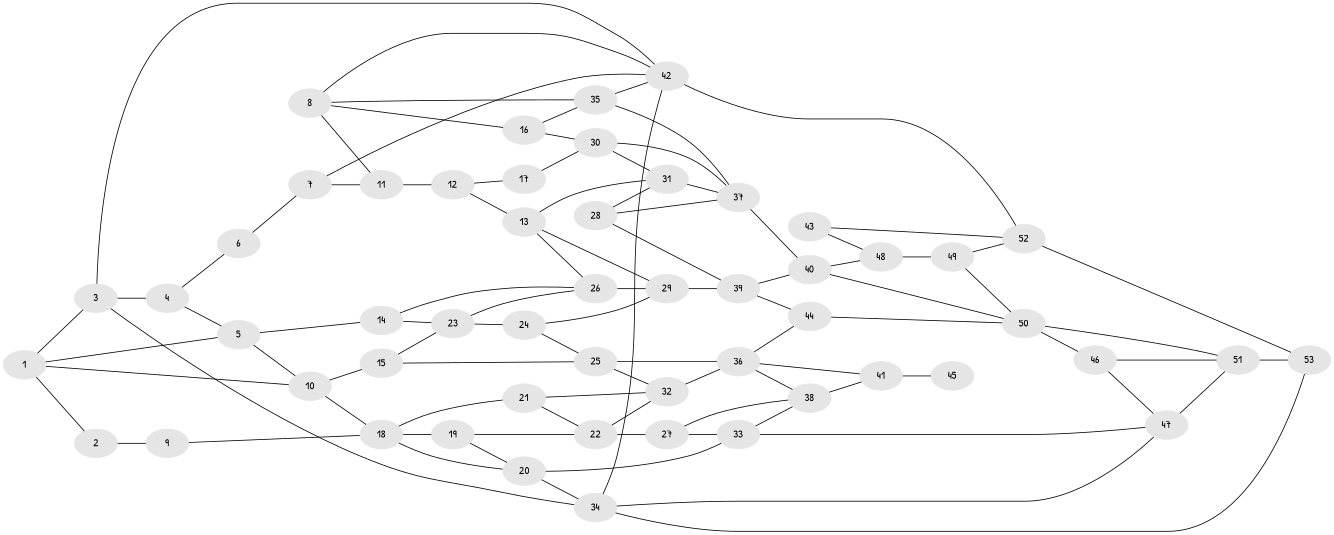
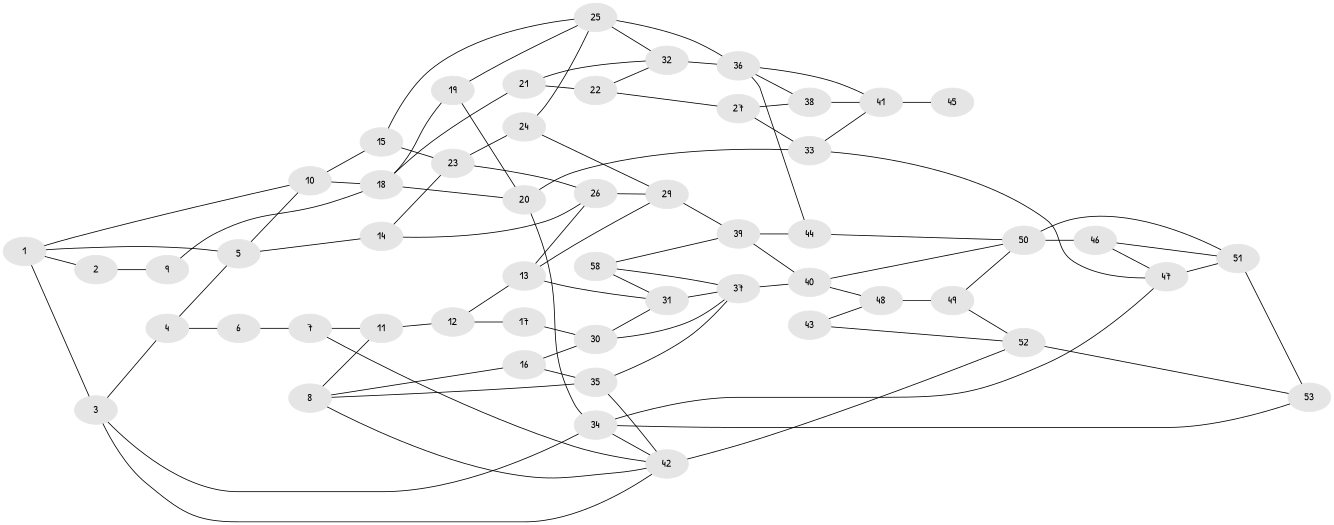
(596, 216) -> (596, 266)
(774, 416) -> (845, 127)
(524, 435) -> (523, 52)
